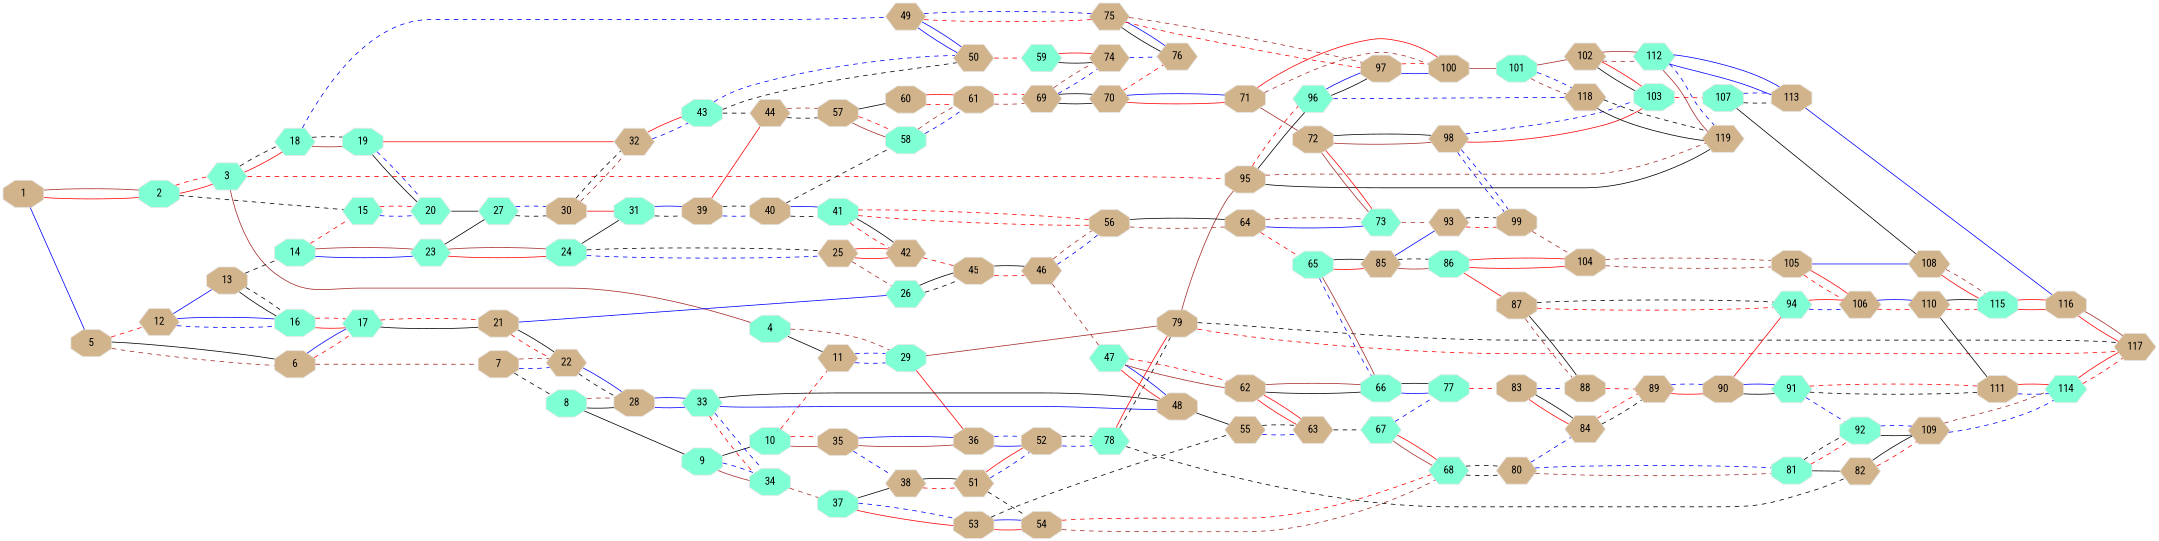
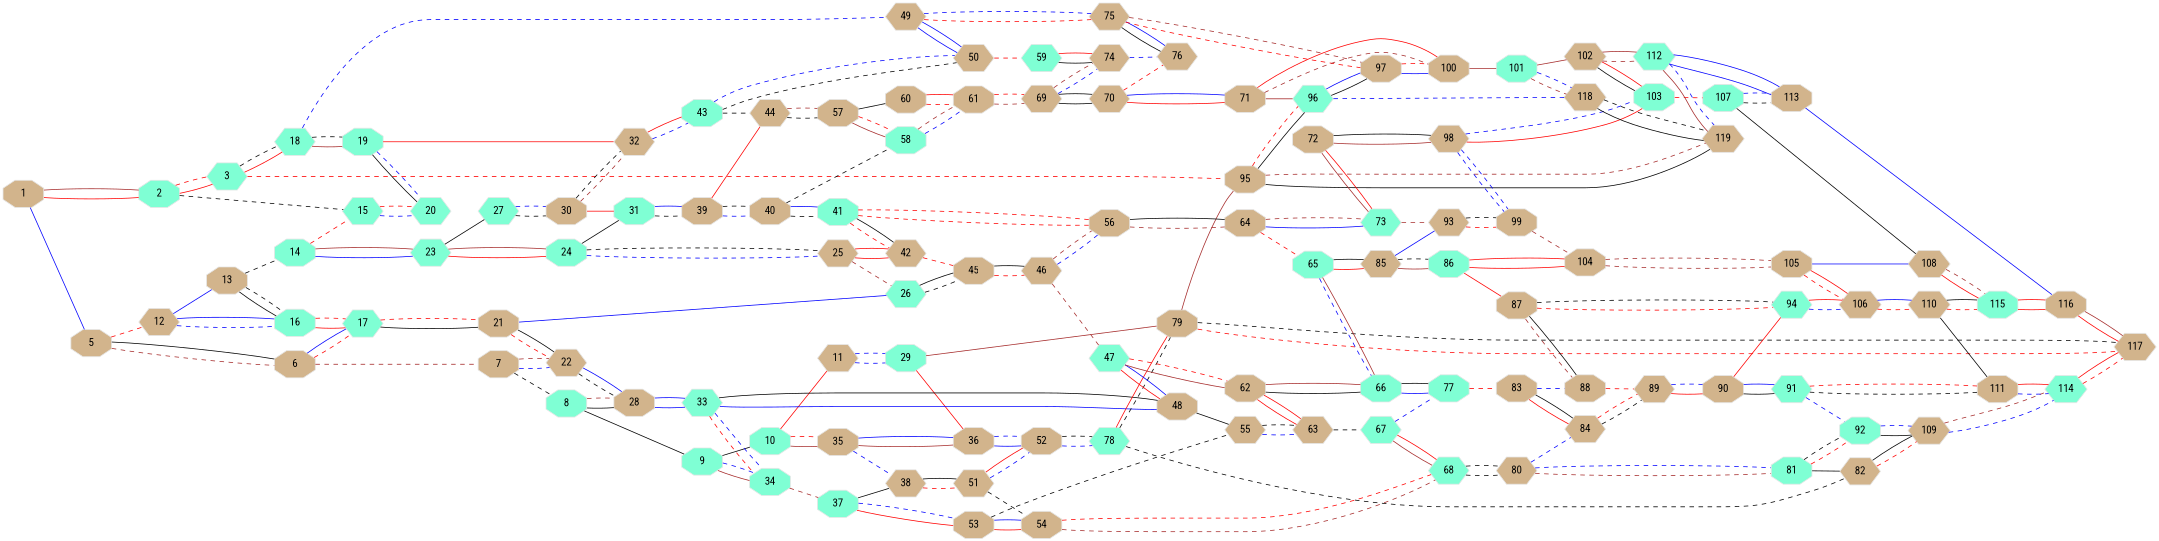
(1279, 119) -> (1279, 99)
(465, 211) -> none
(770, 329) -> none
(804, 400) -> (804, 400)
